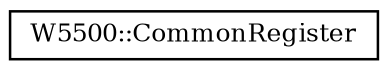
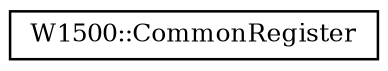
(194, 35) -> (194, 35)
